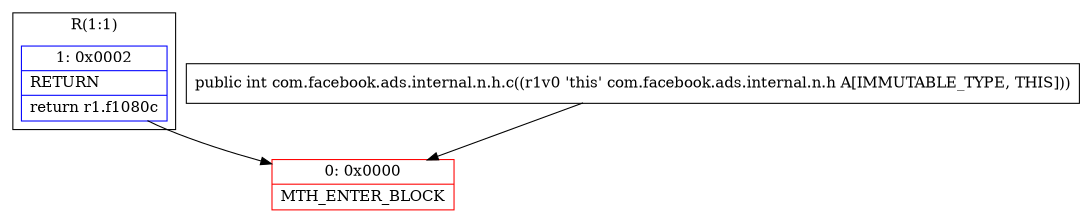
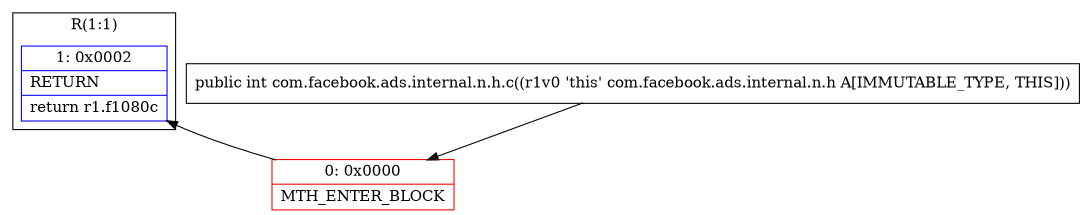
(203, 143) -> (226, 144)
